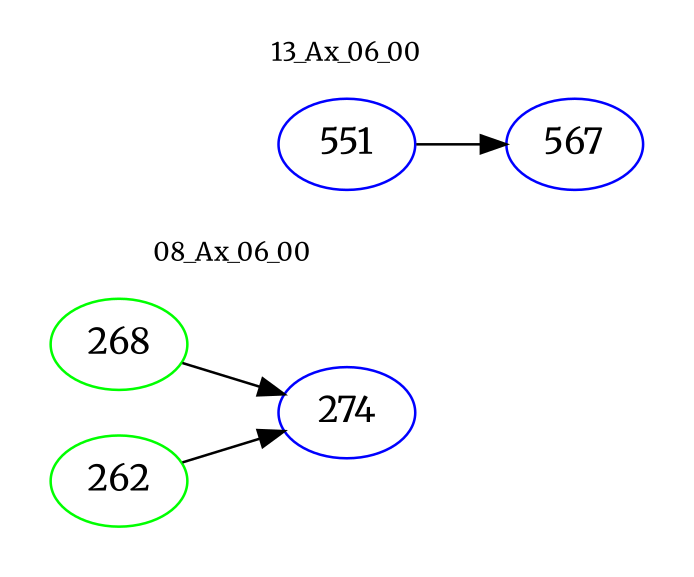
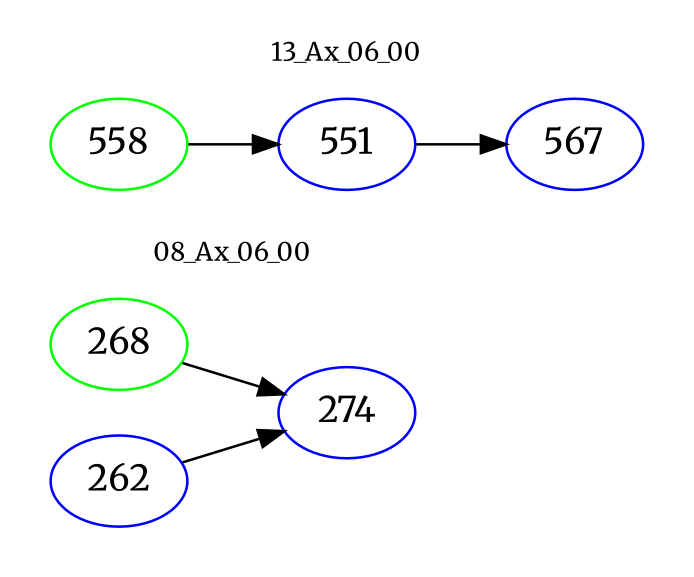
none -> (119, 144)
(119, 481) -> (119, 481)
